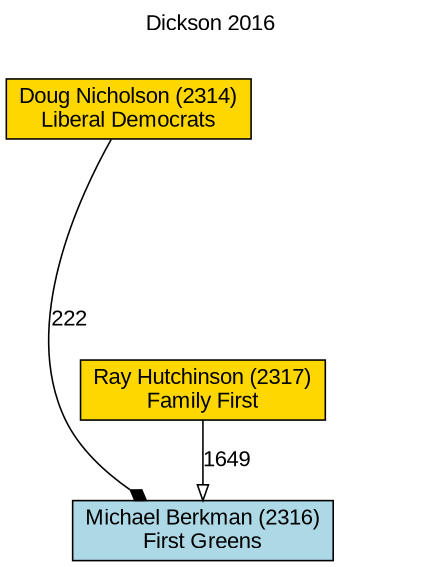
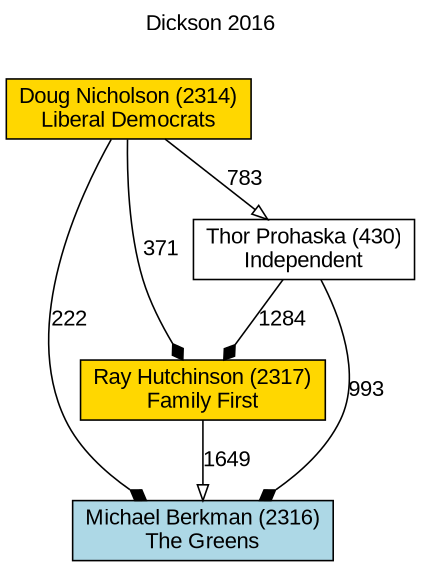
none -> (135, 245)
none -> (304, 250)
(203, 531) -> (203, 531)
